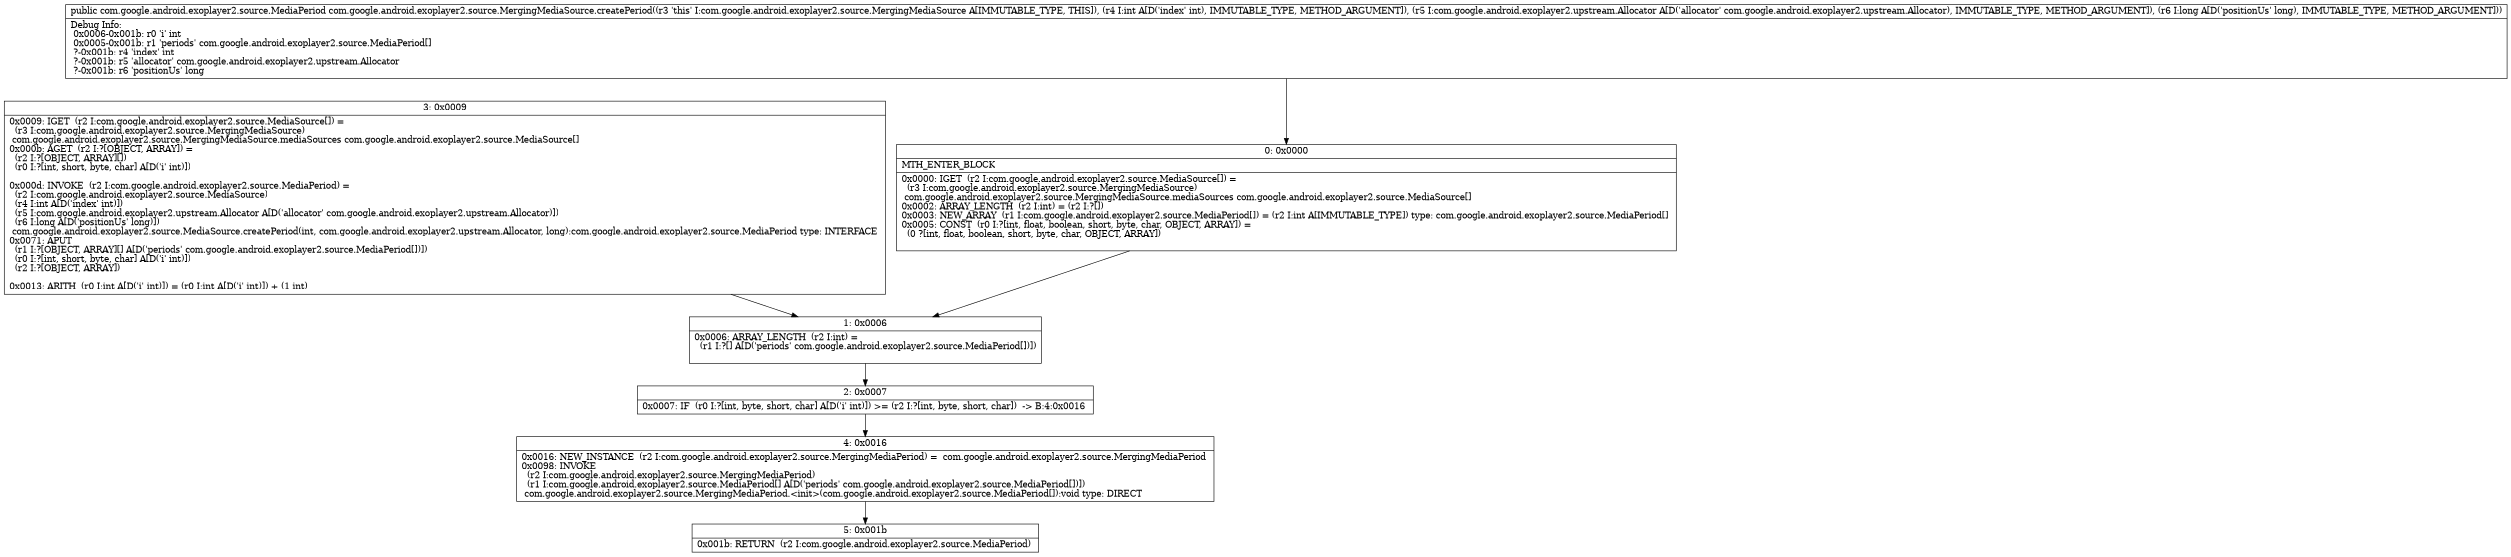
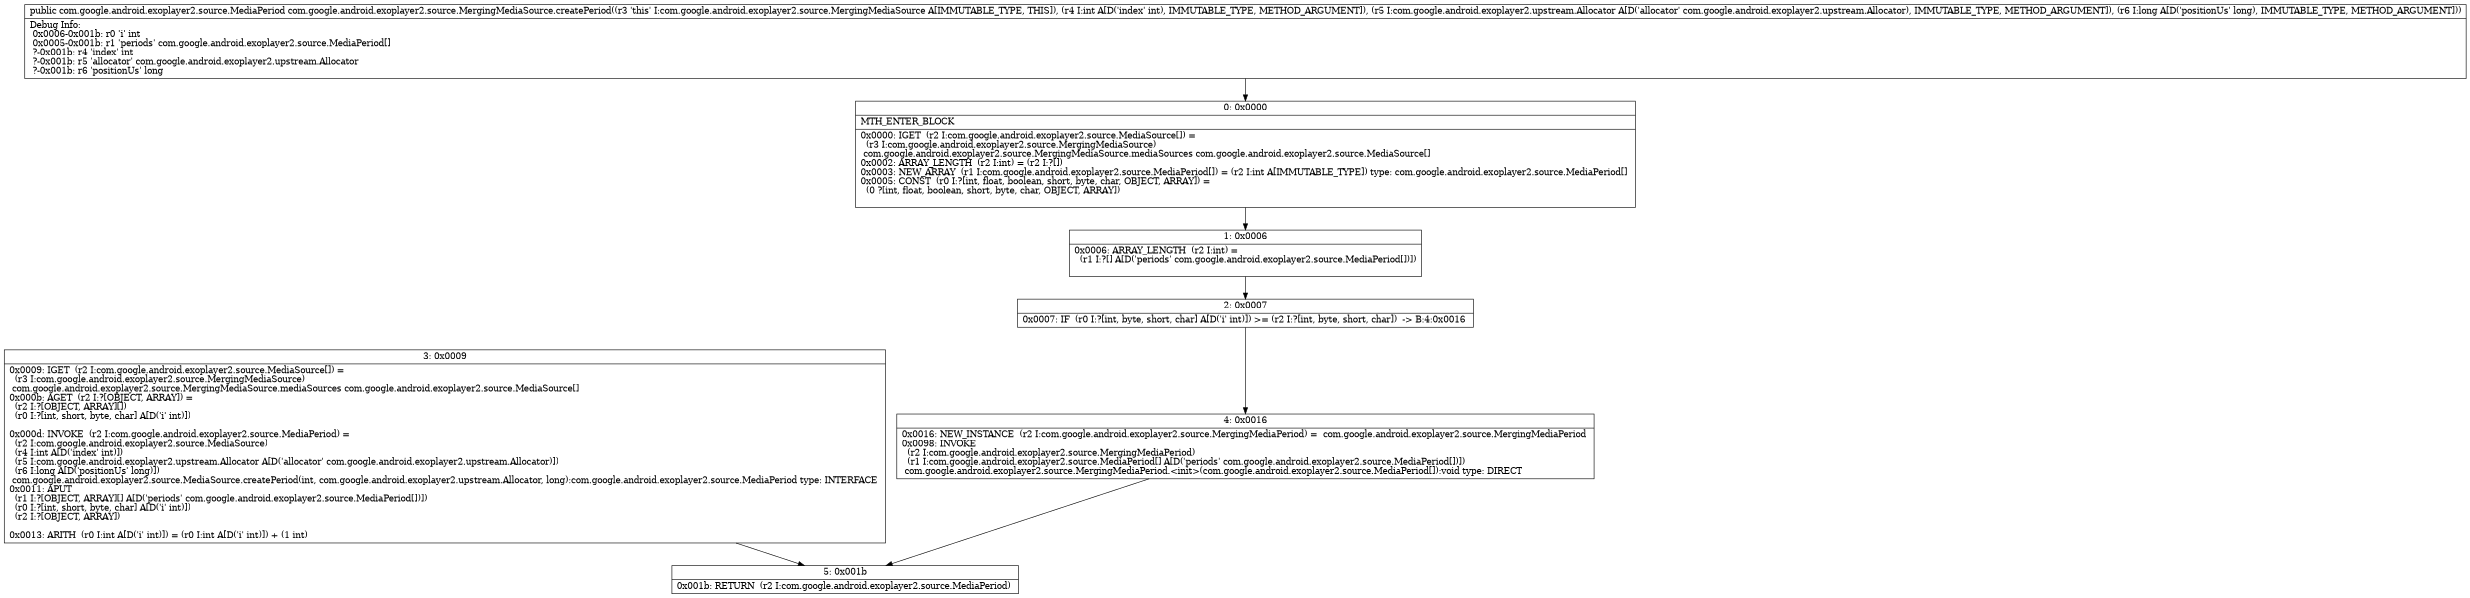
(43, 241) -> (43, 490)
(761, 305) -> (767, 553)
